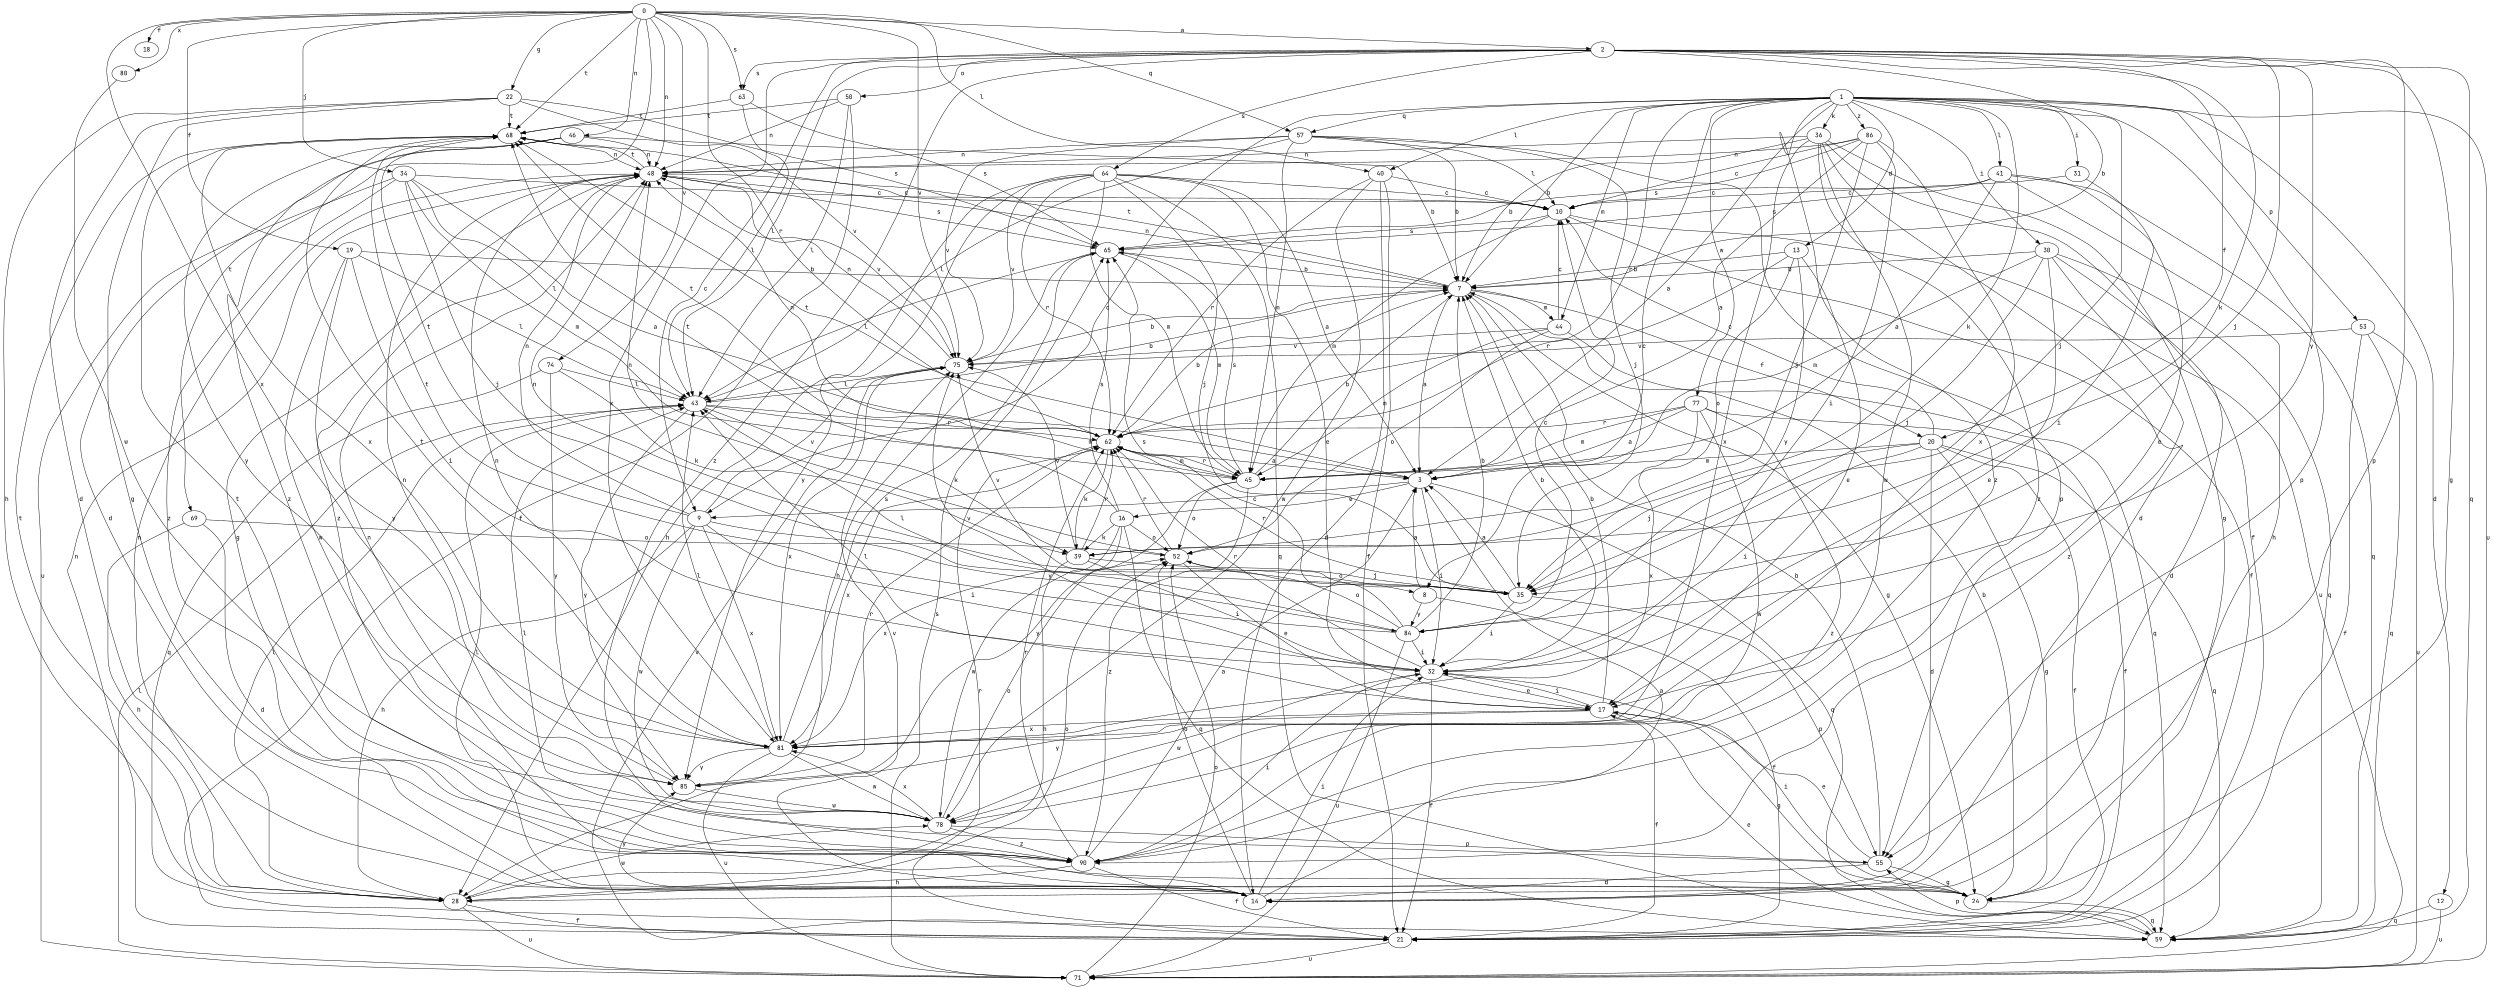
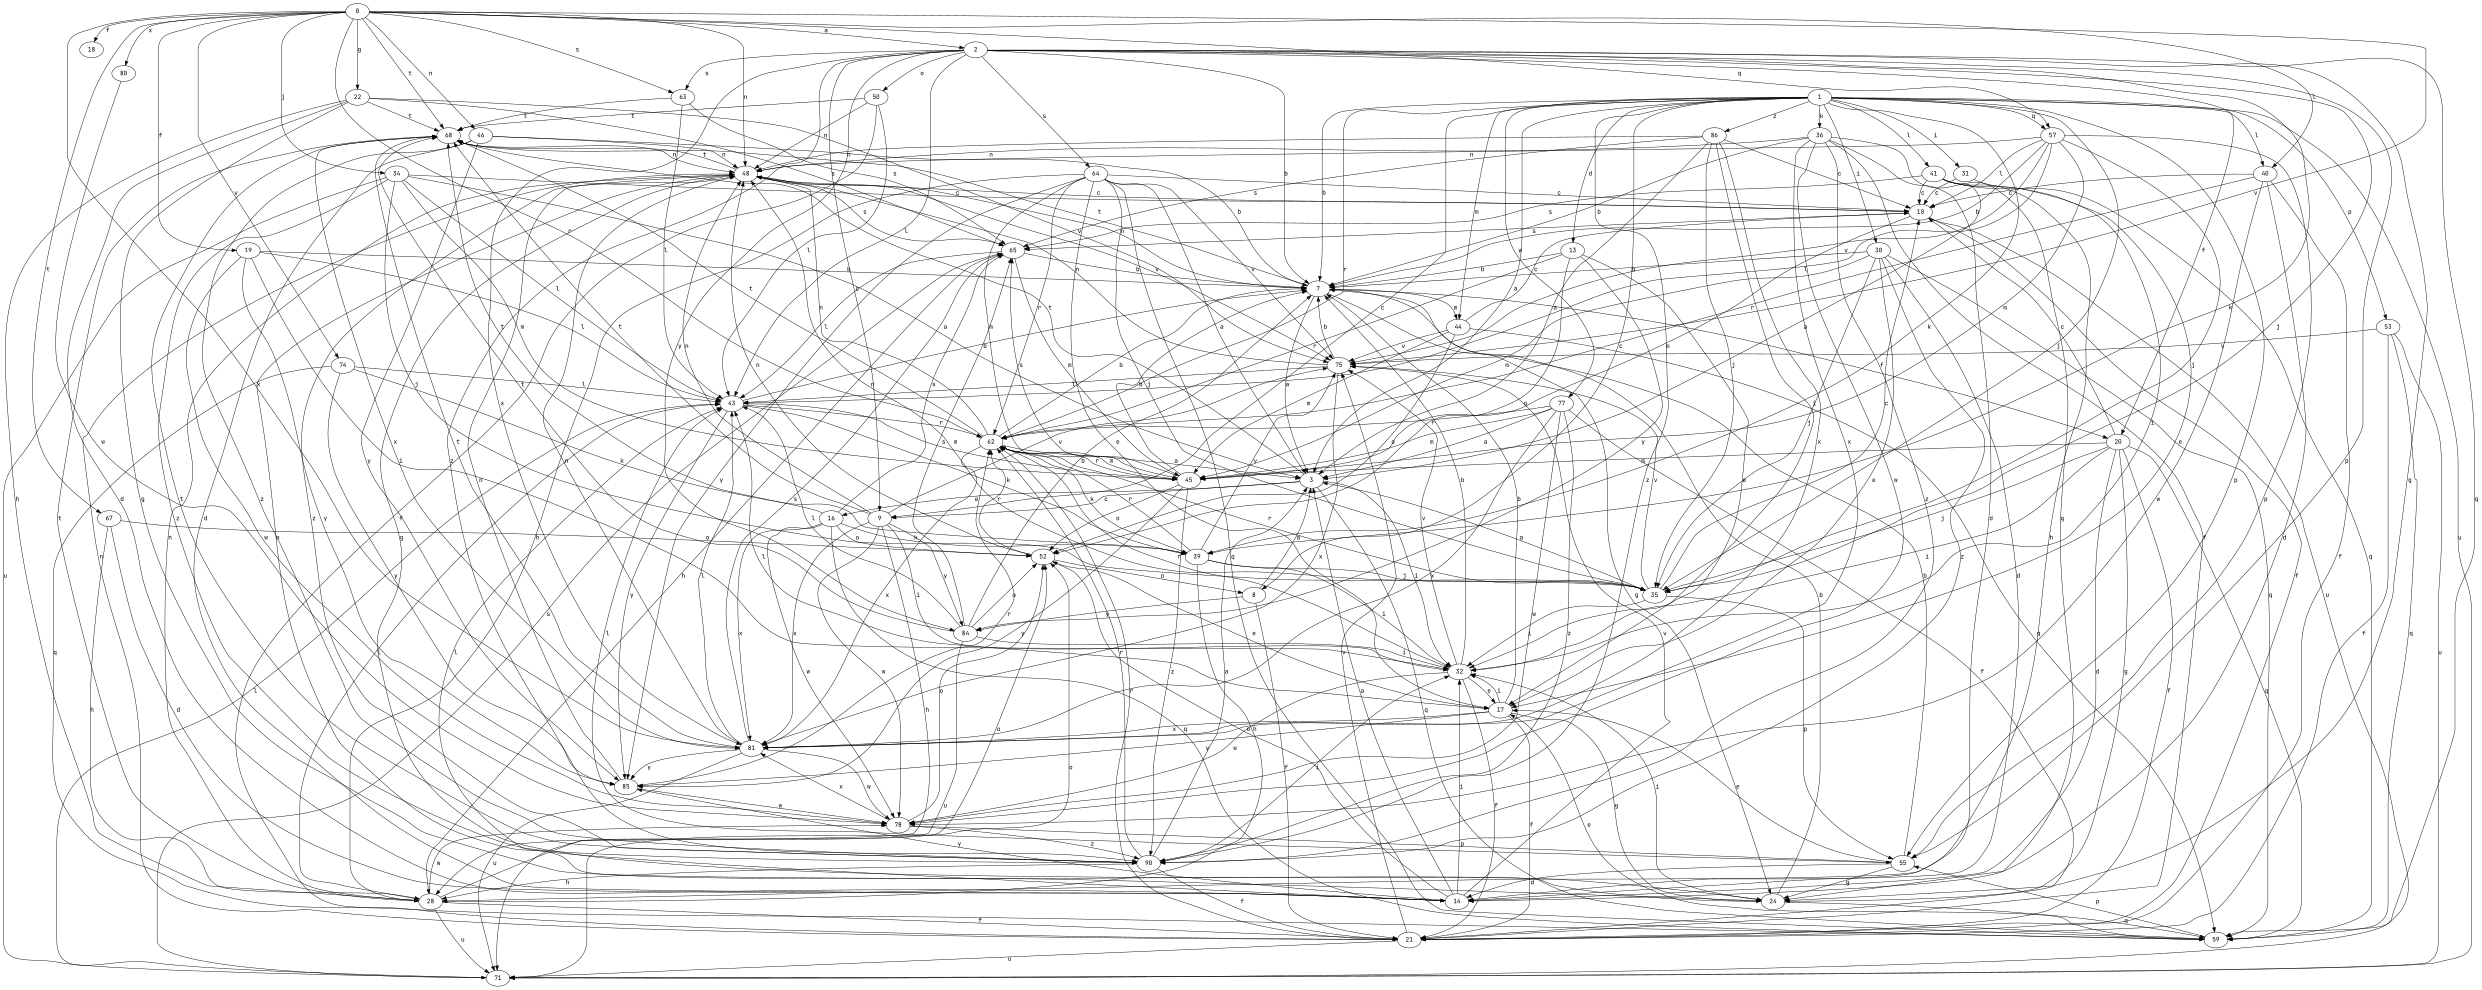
(1539, 458) -> (1858, 457)
(194, 519) -> (109, 519)
(2441, 902) -> none
